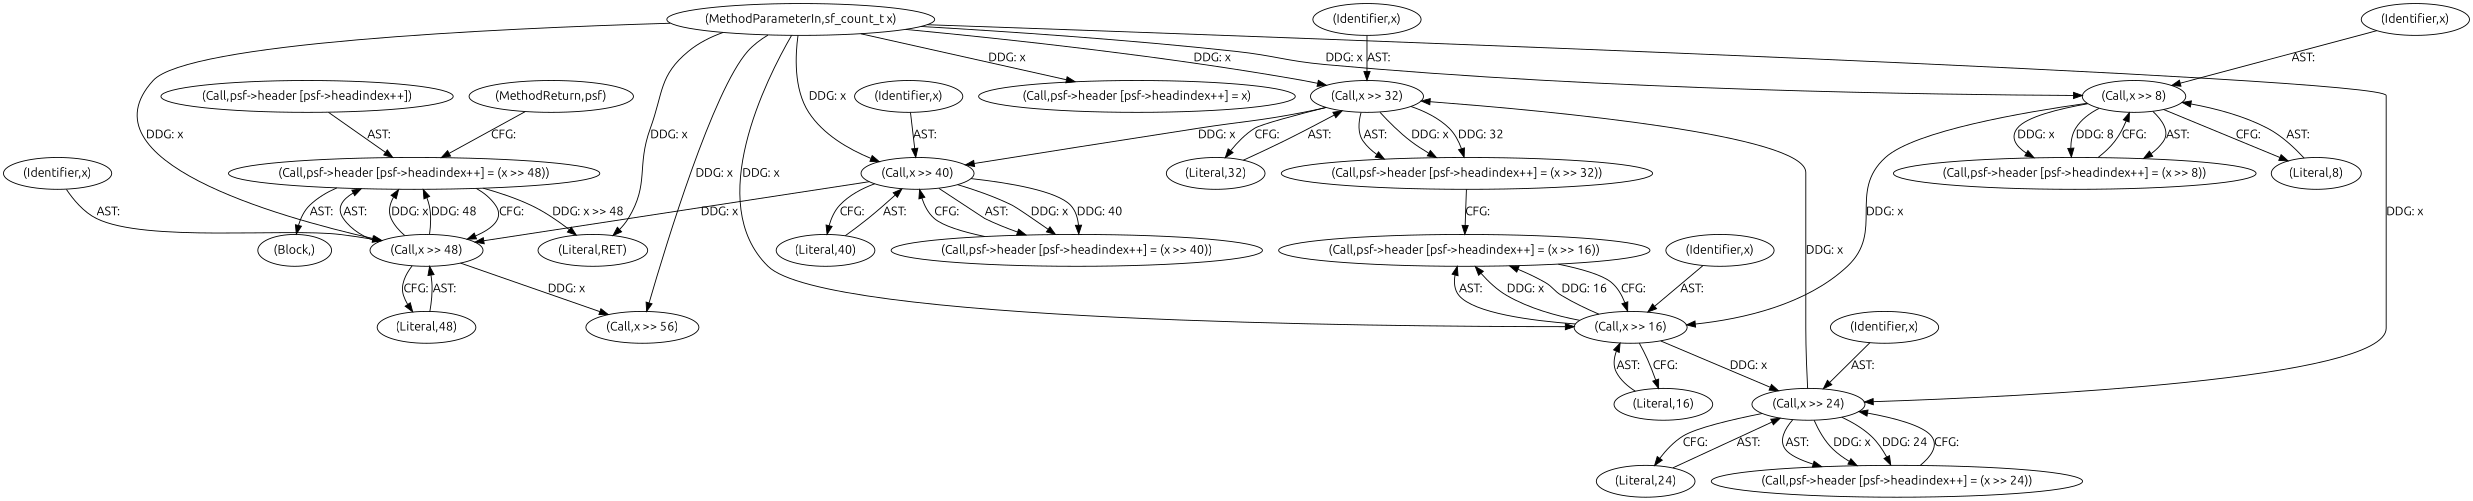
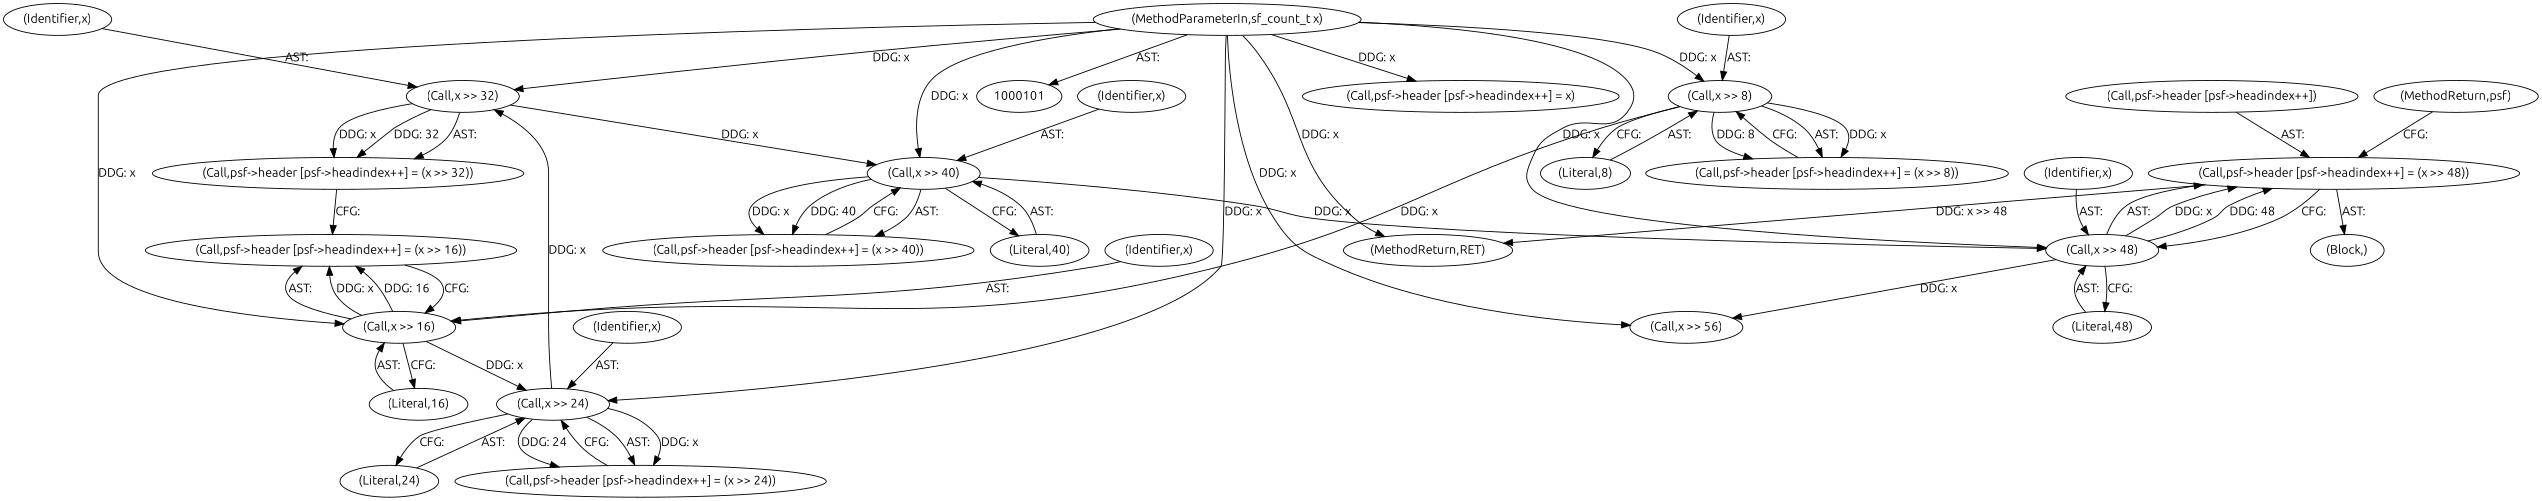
none -> (1019, 96)
(1216, 173) -> none
(593, 250) -> (1428, 250)
